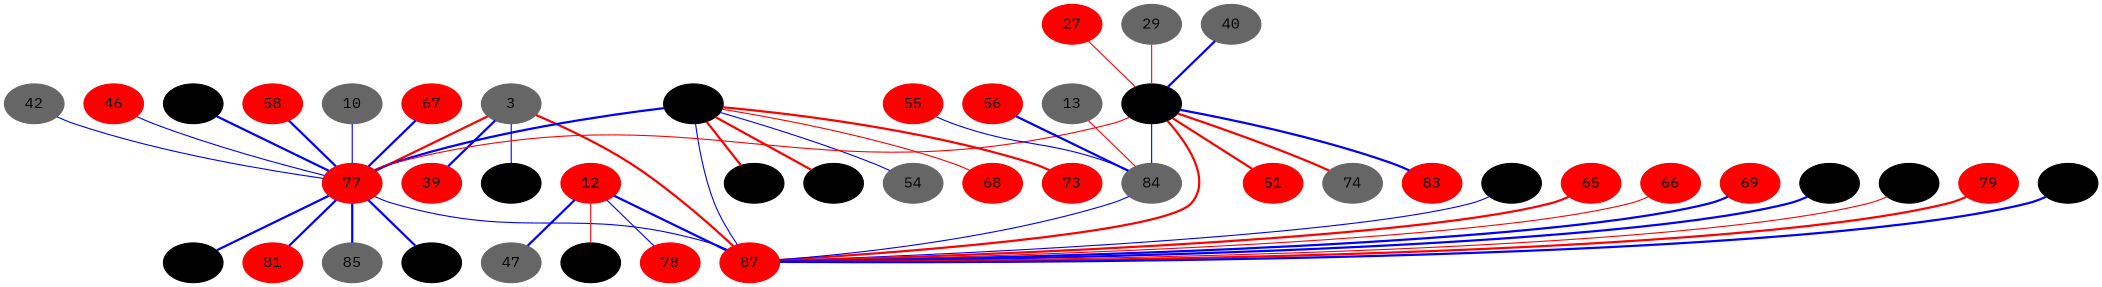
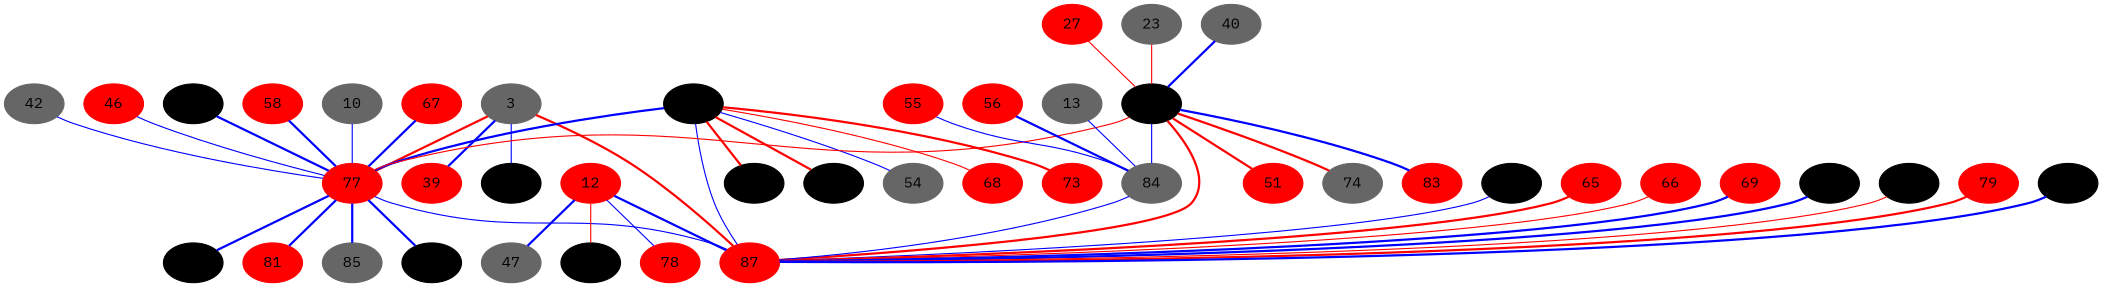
(1152, 24) -> (1152, 24)
(1112, 143) -> (1112, 143)
